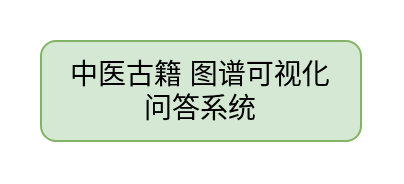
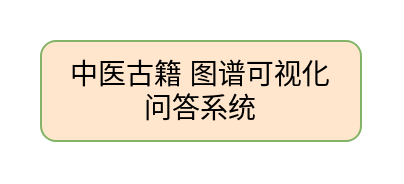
(201, 91) -> (201, 91)
